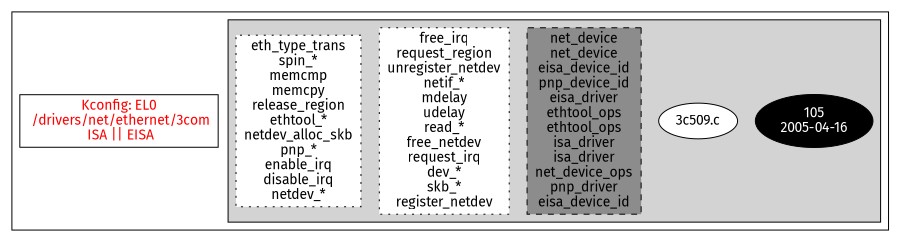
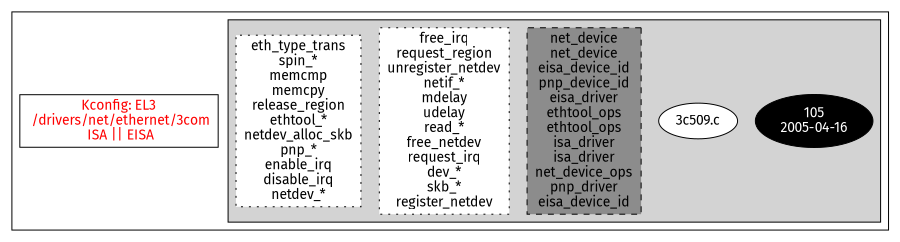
(119, 121) -> (119, 121)
